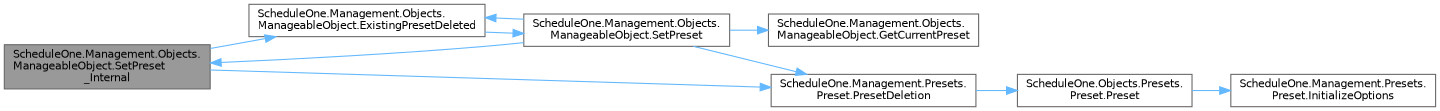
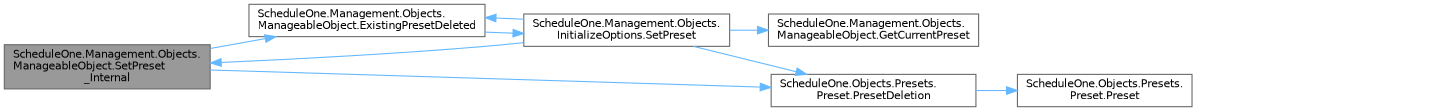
(627, 30) -> (627, 30)
(874, 91) -> (874, 91)
(1333, 91) -> none
